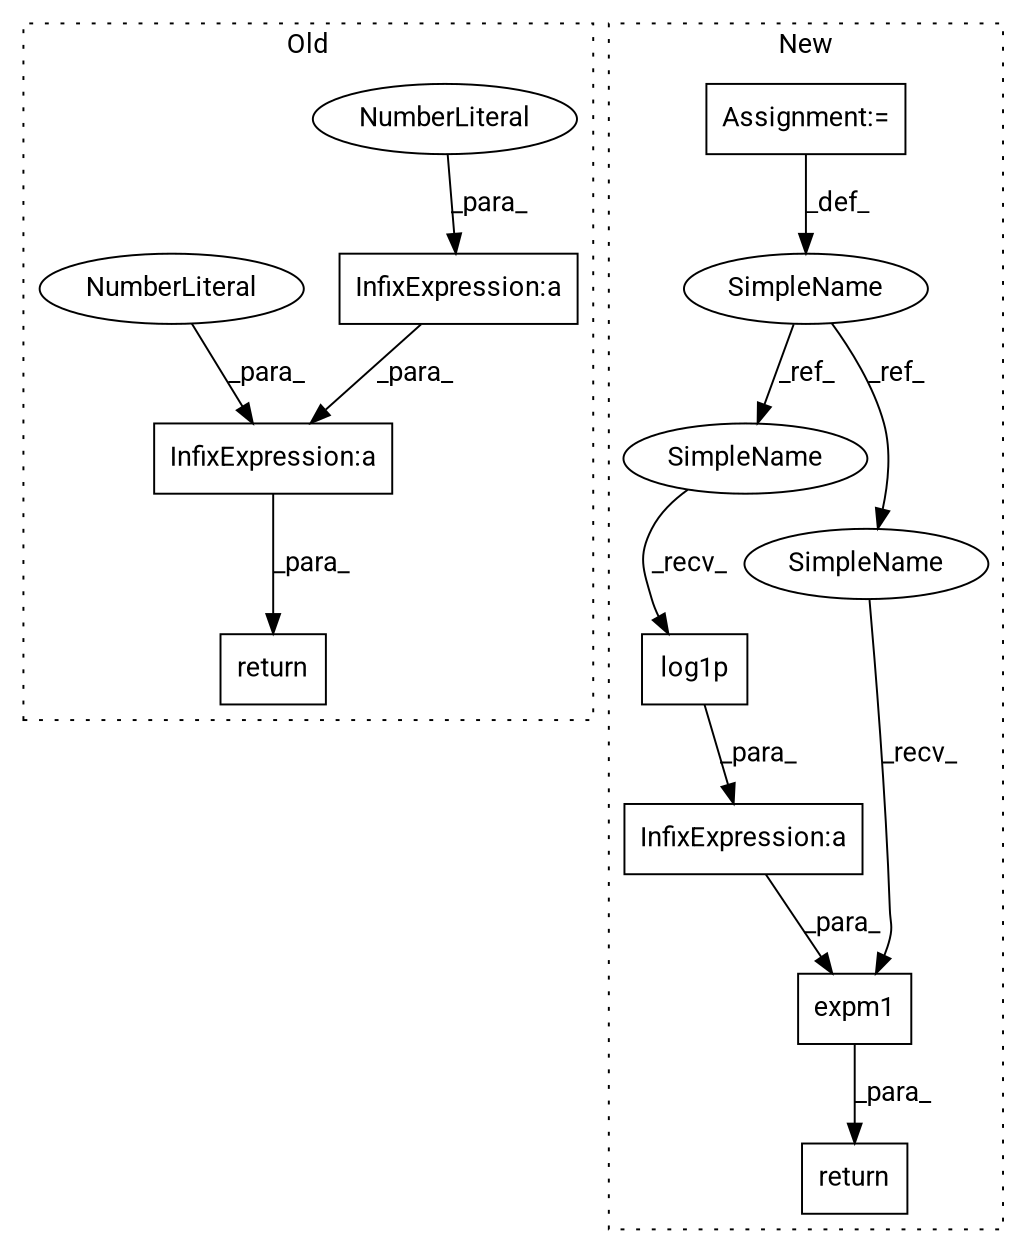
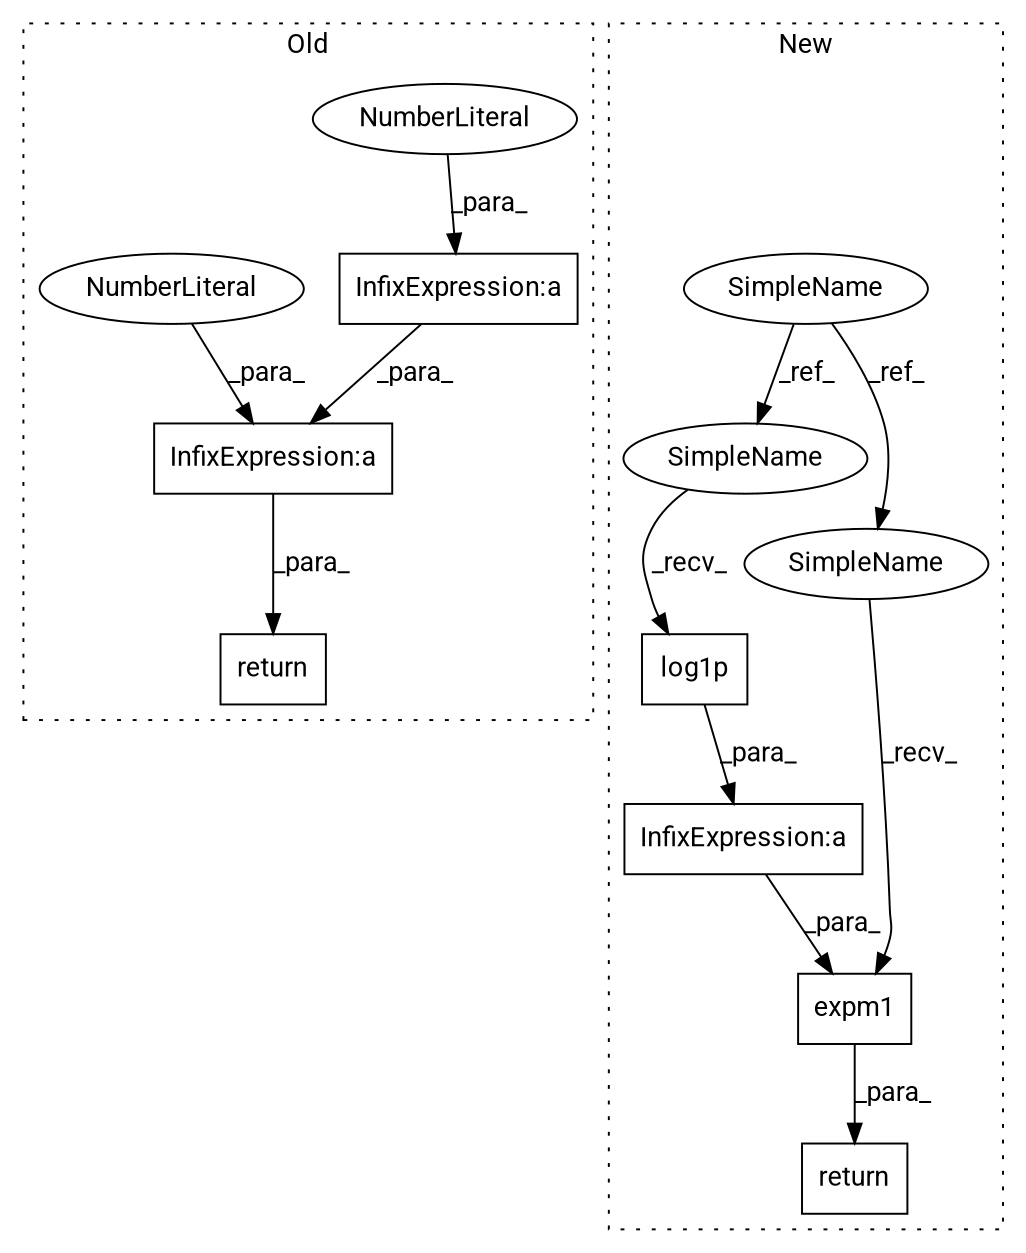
(806, 119) -> none
